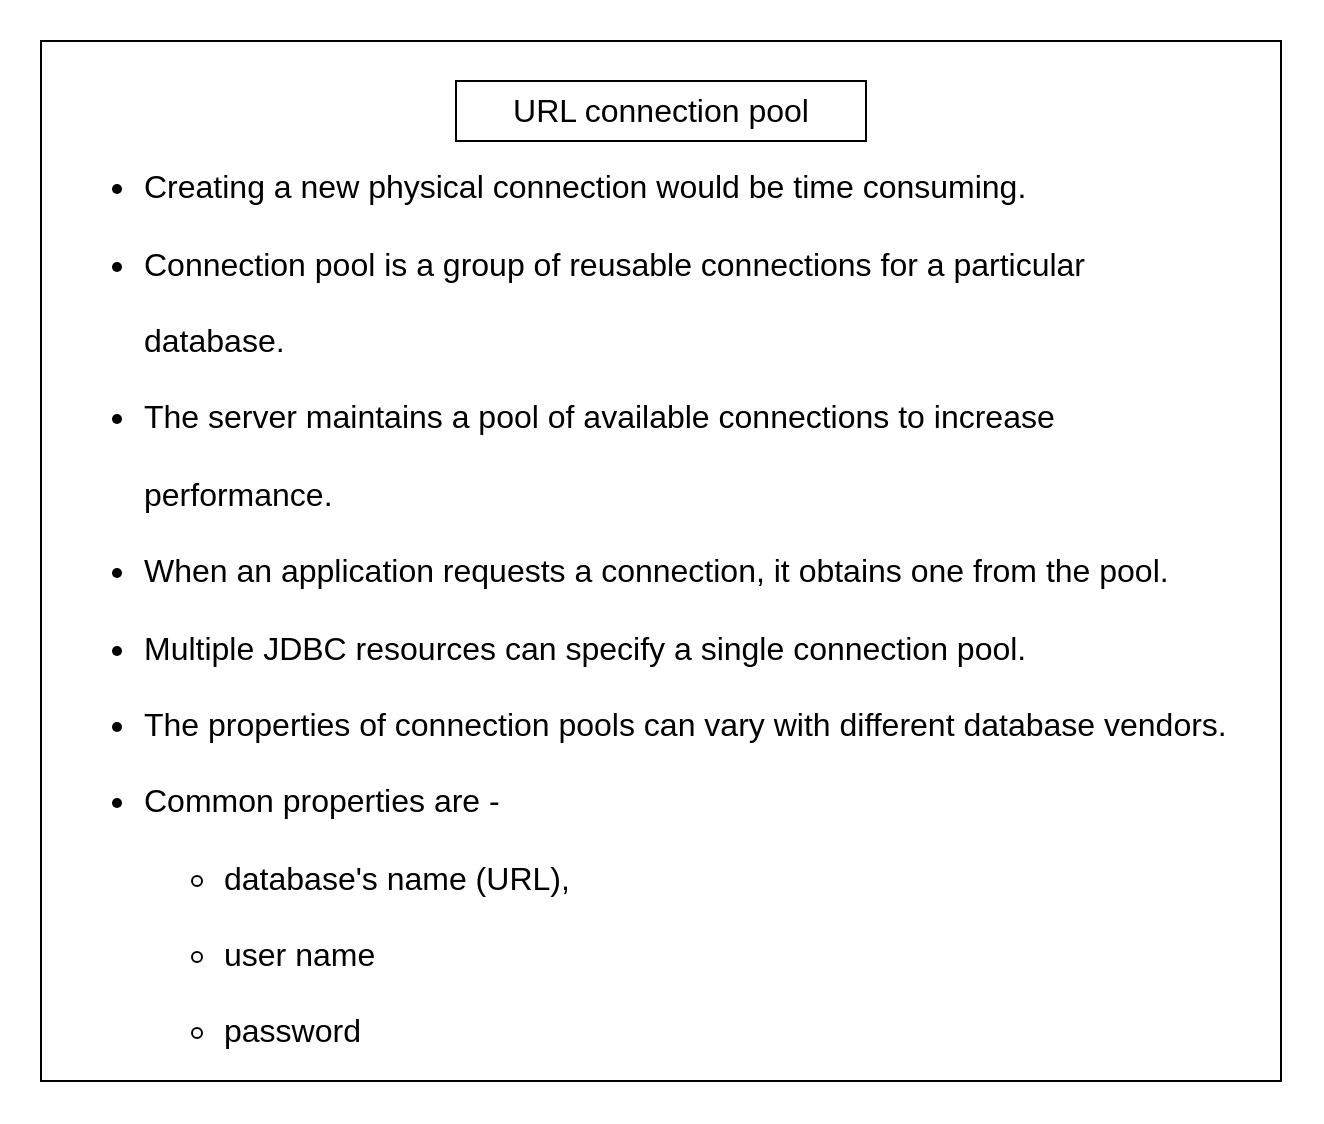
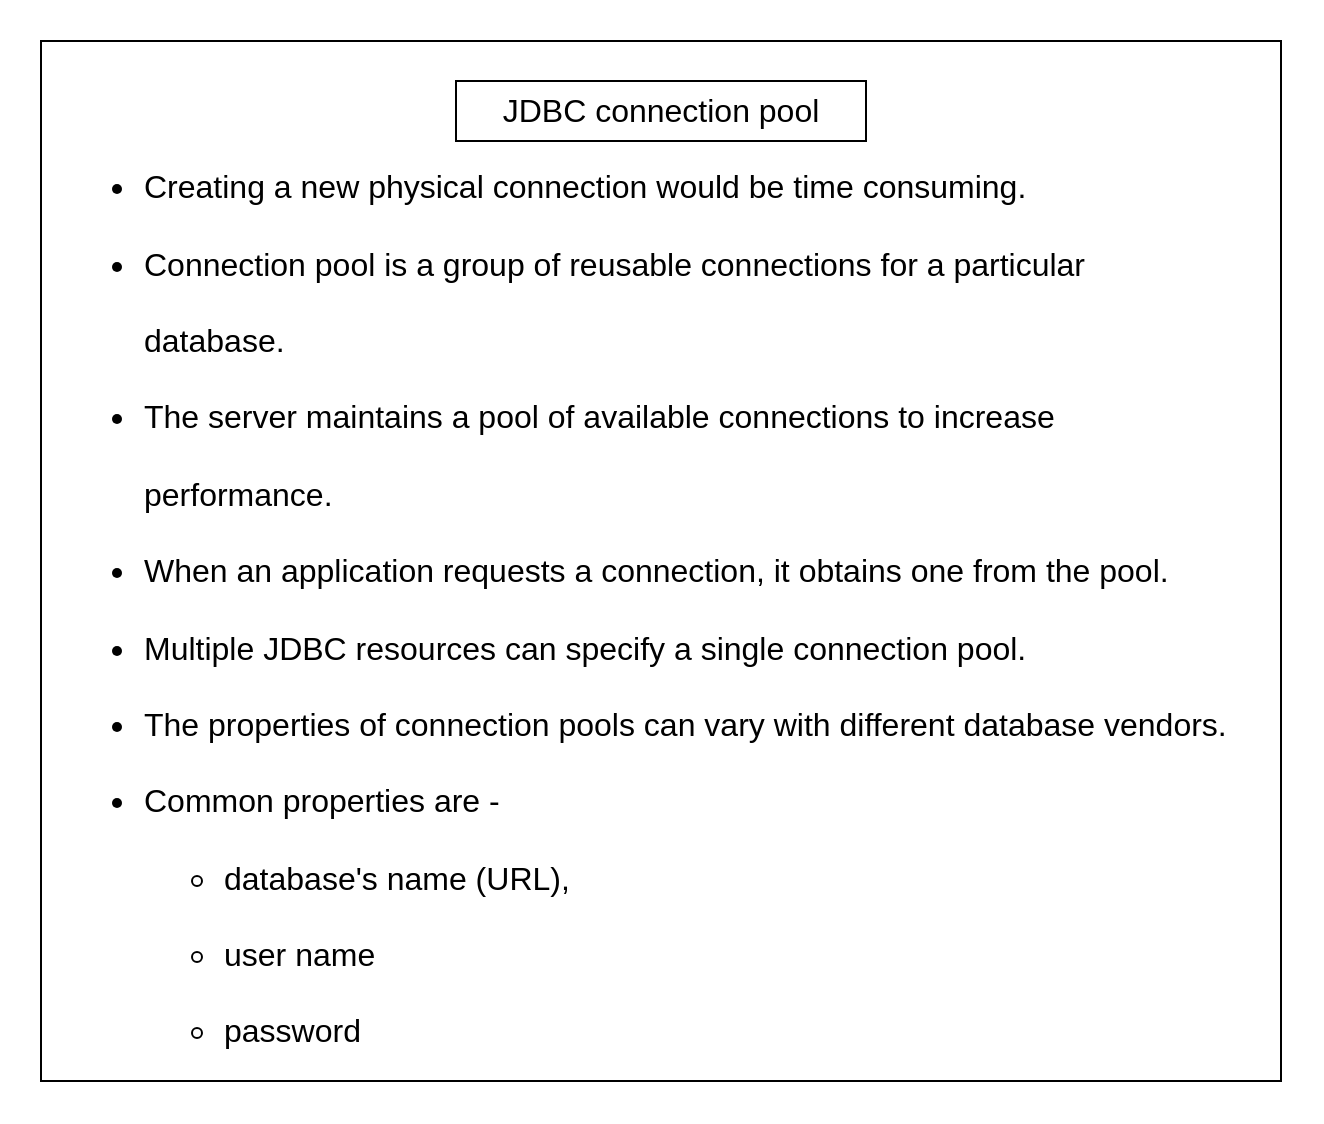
(662, 111) -> (662, 111)
